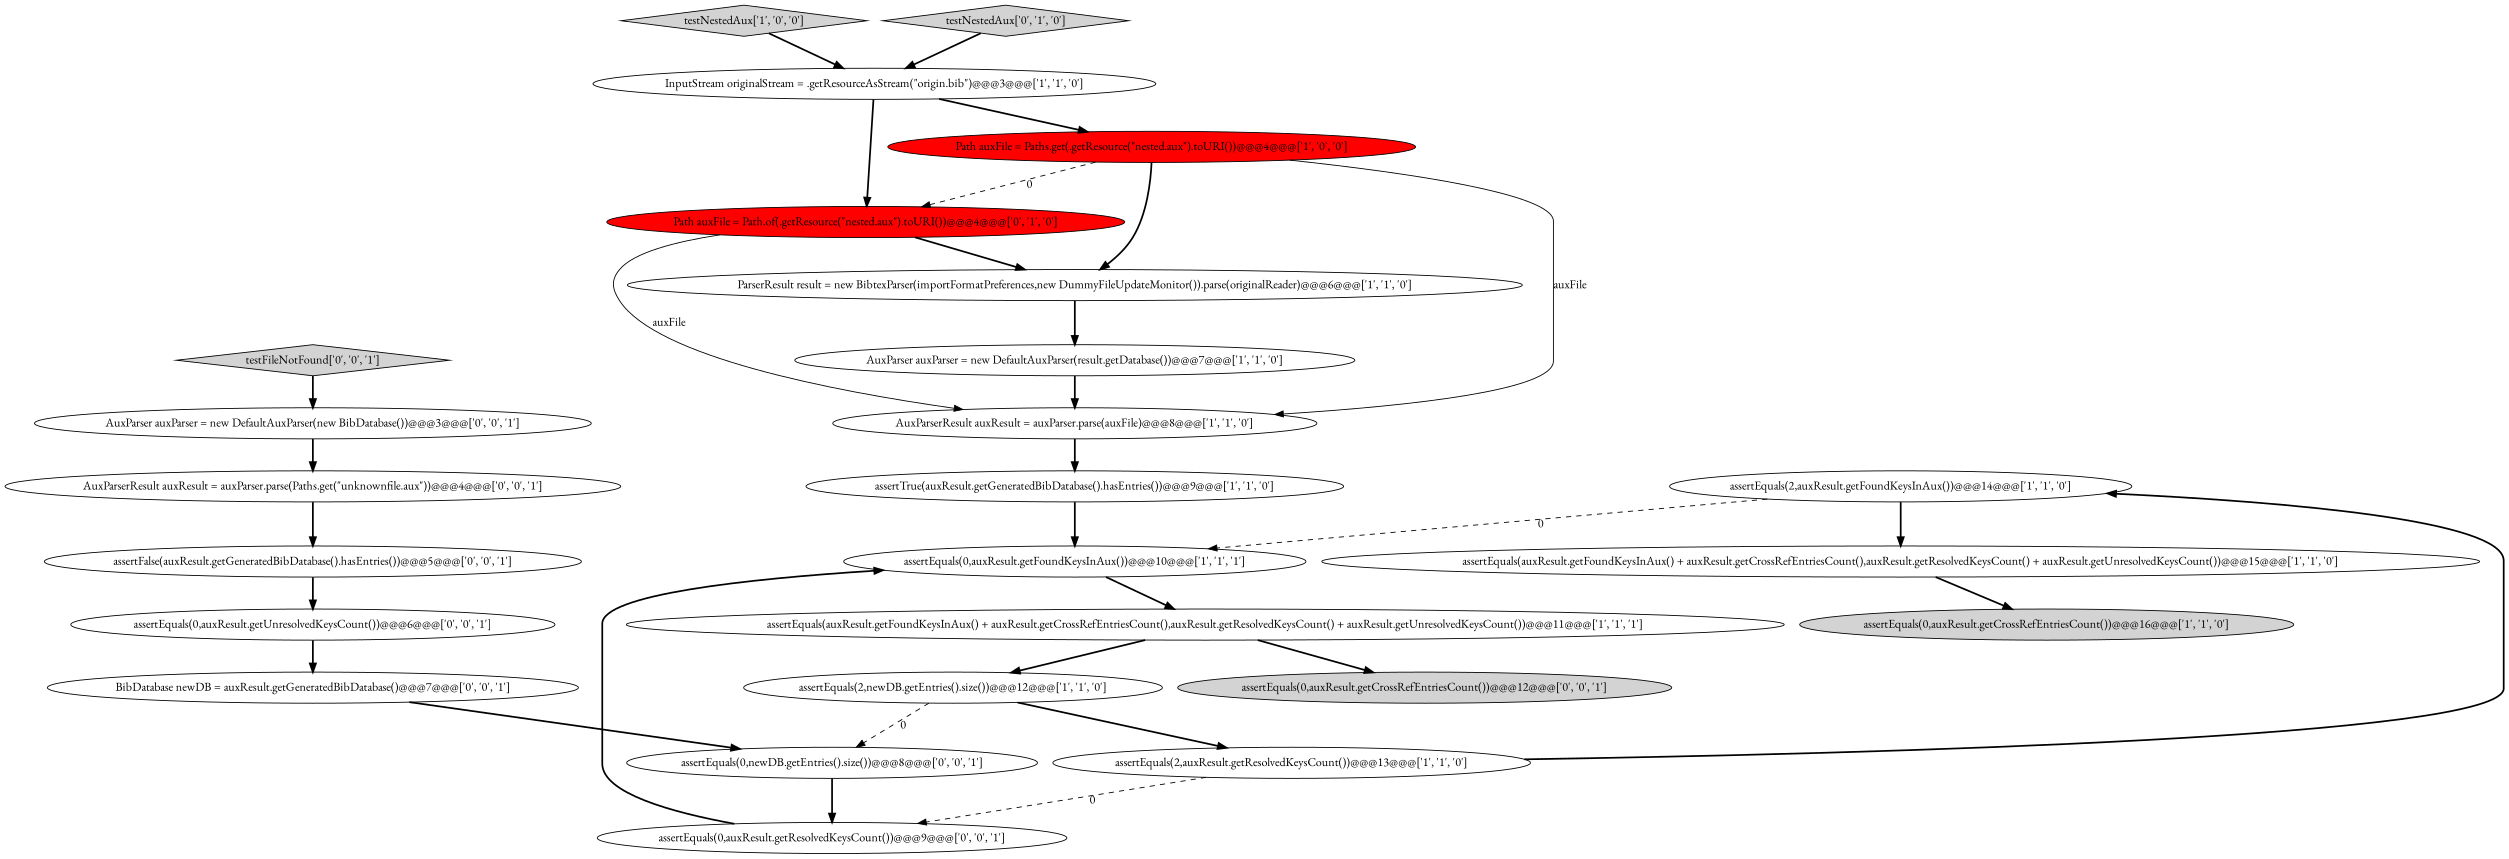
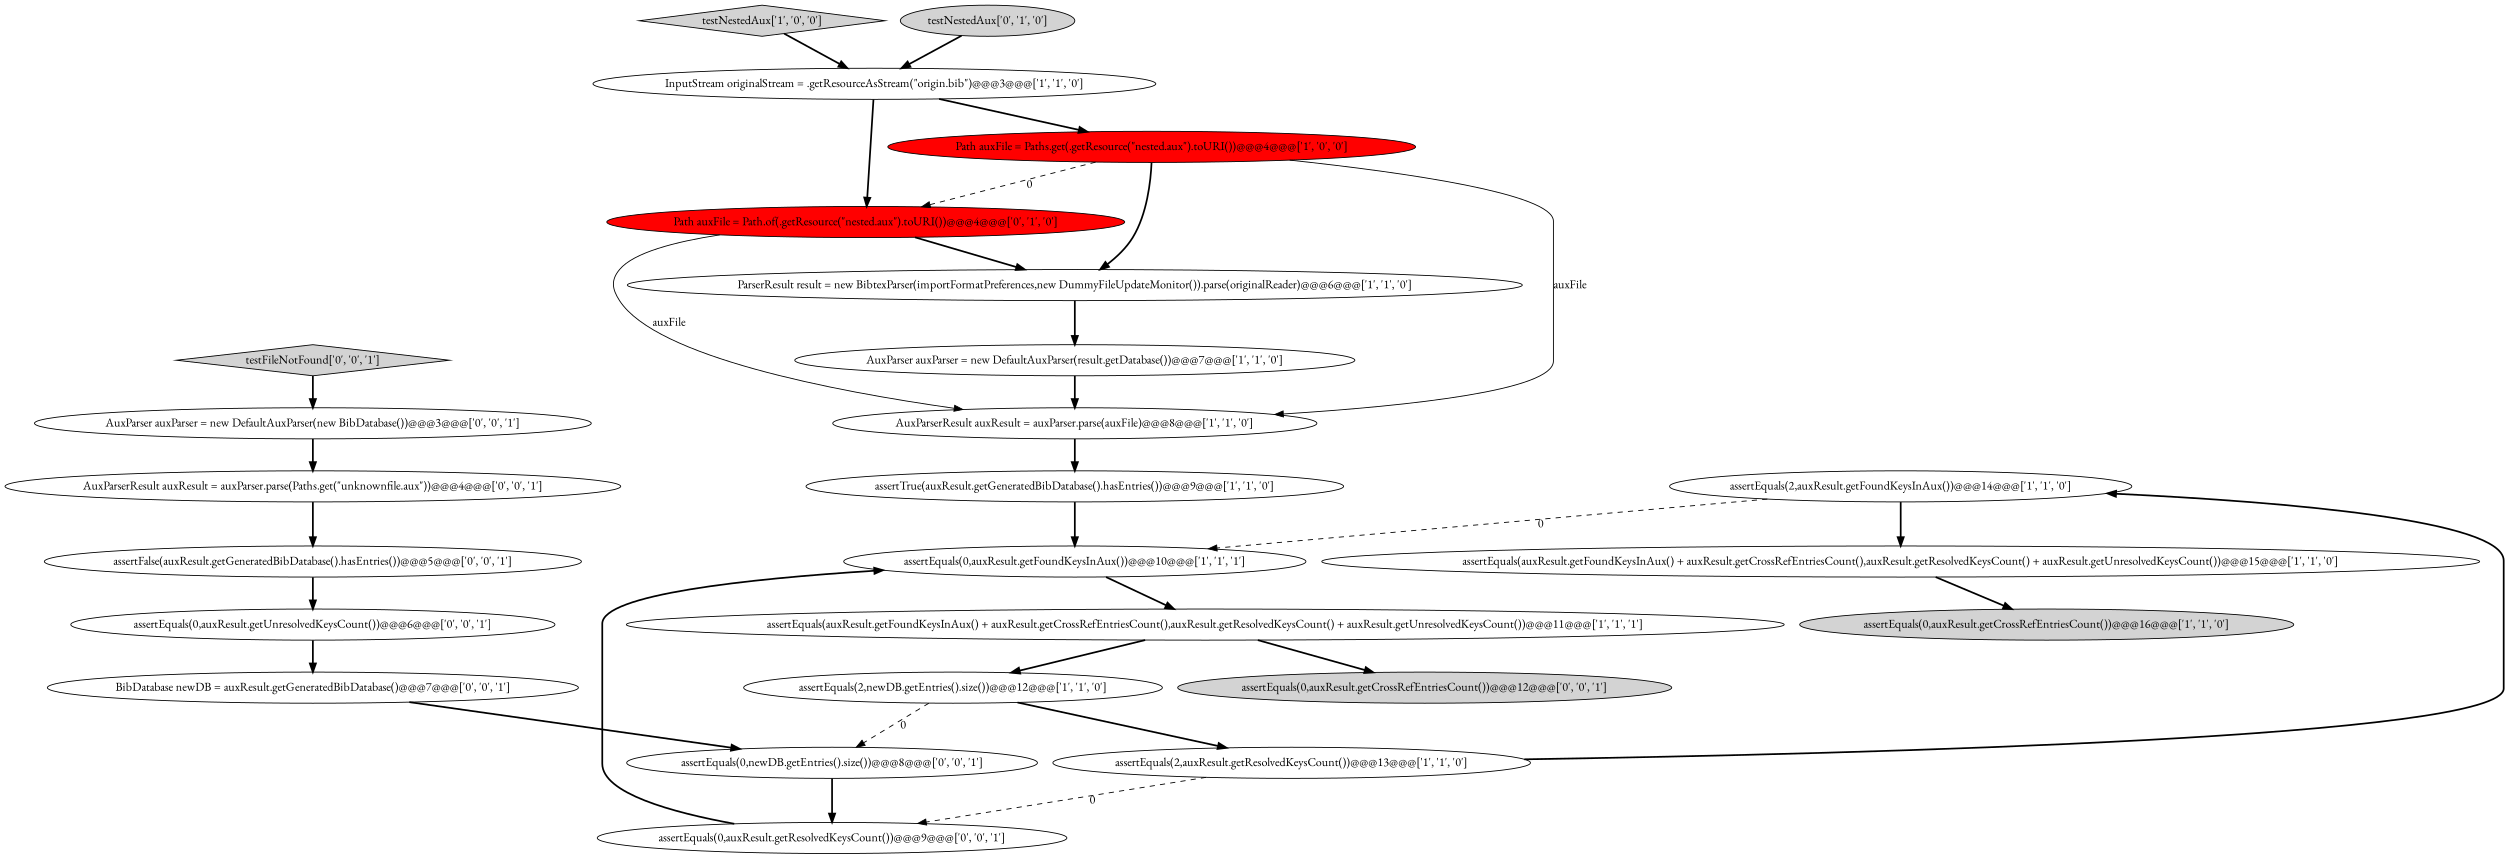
(1006, 21) -> (988, 21)
